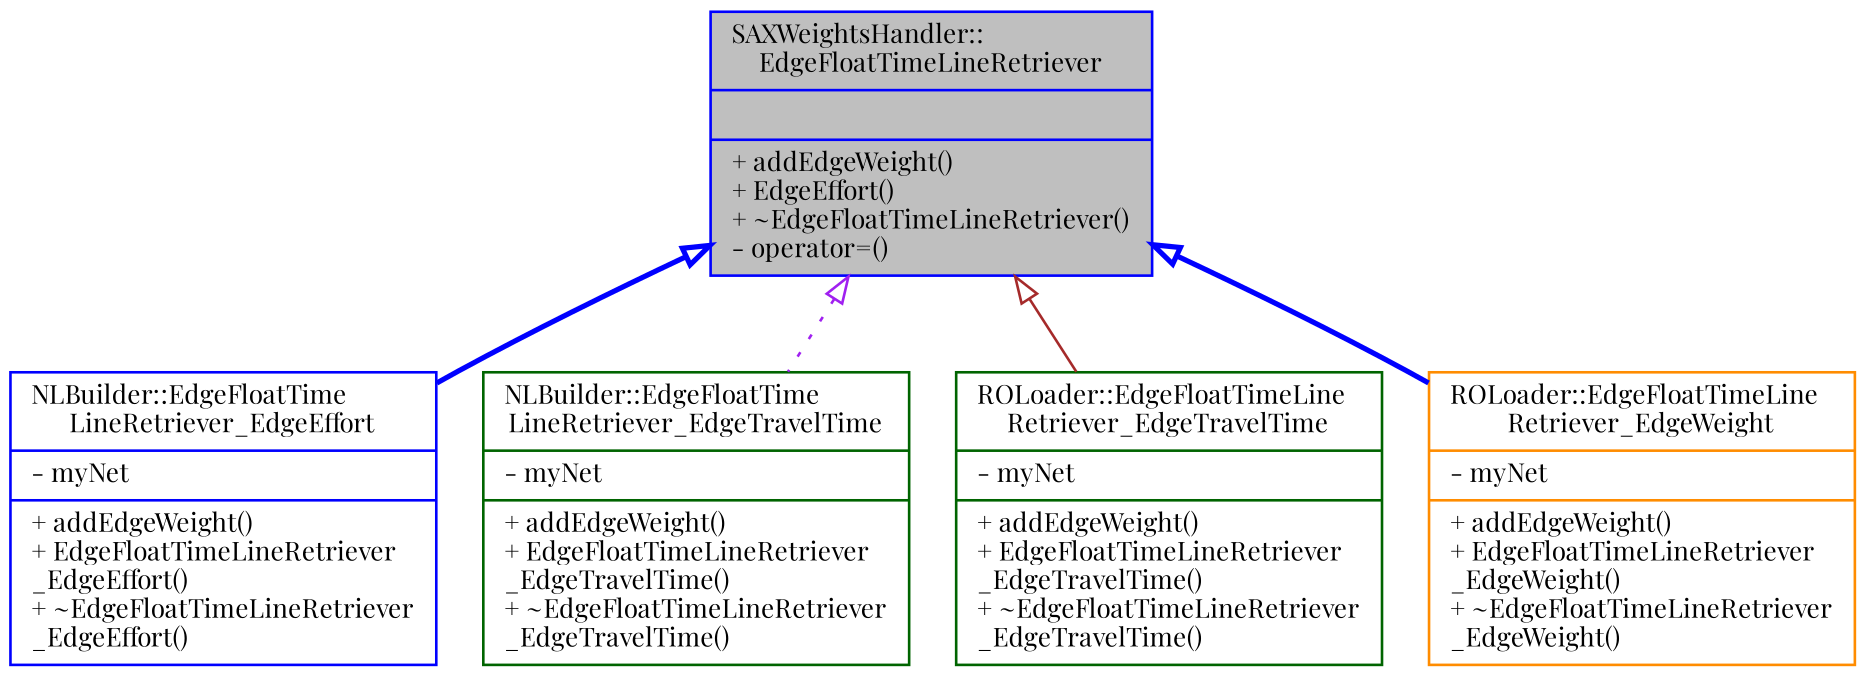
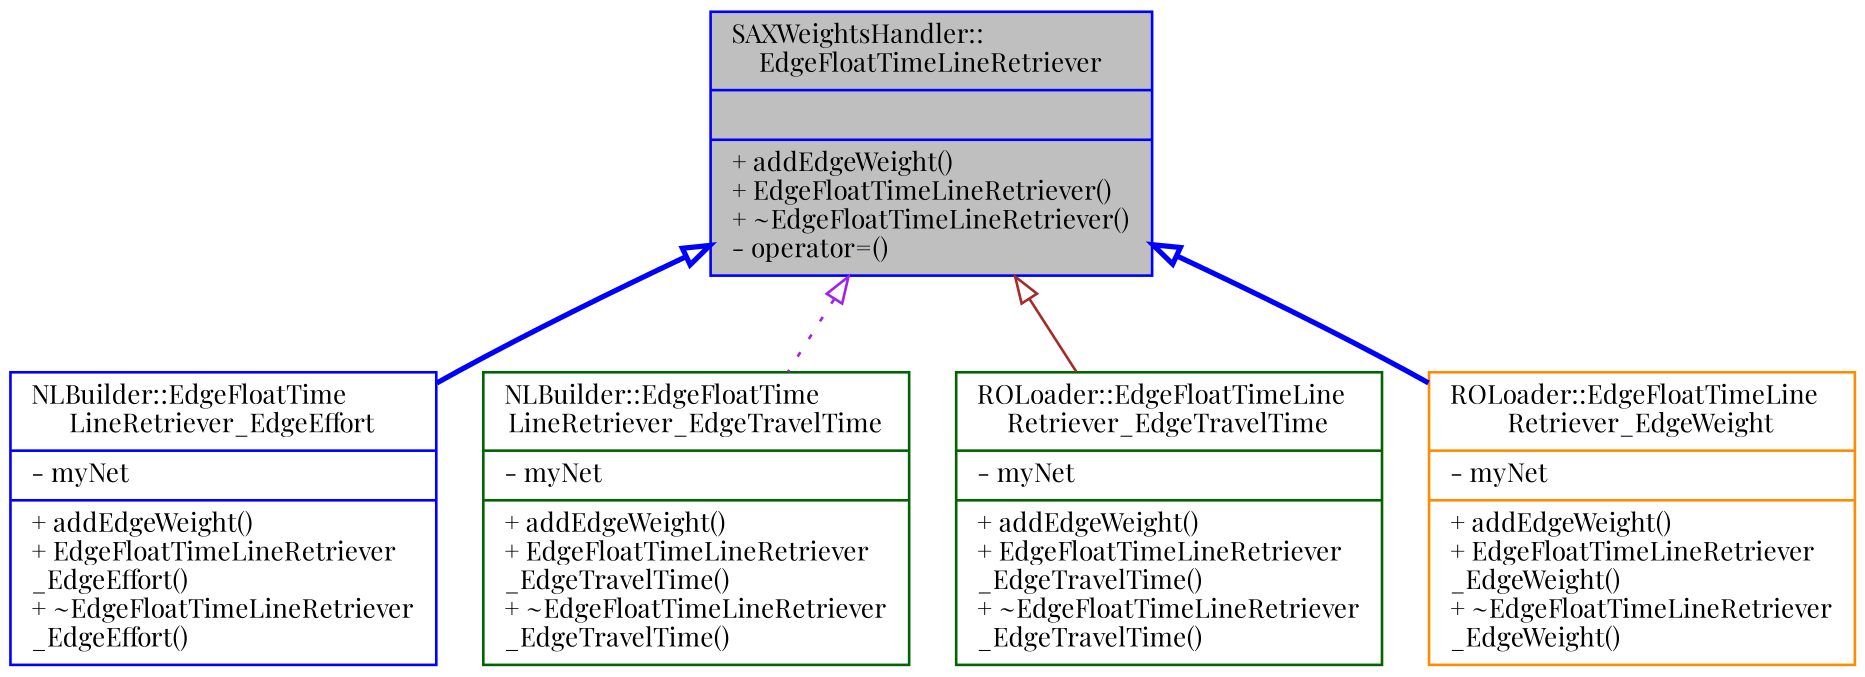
(814, 192) -> (922, 192)
